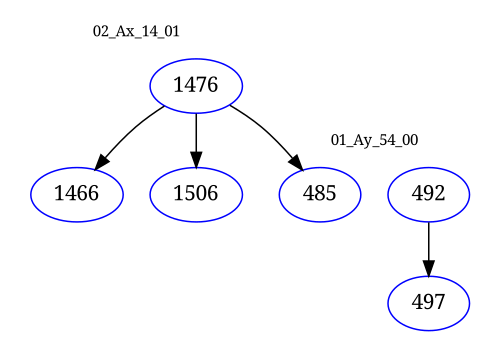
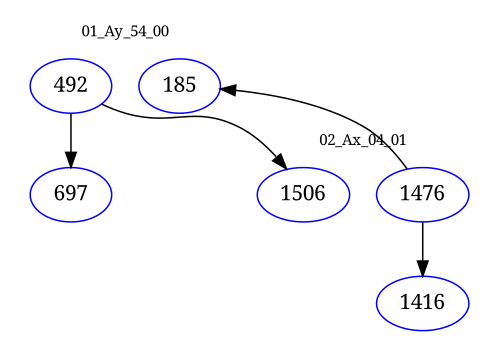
(137, 32) -> (363, 141)
(196, 133) -> (194, 116)
(77, 195) -> (423, 303)
(320, 195) -> (180, 86)
(429, 303) -> (71, 195)
